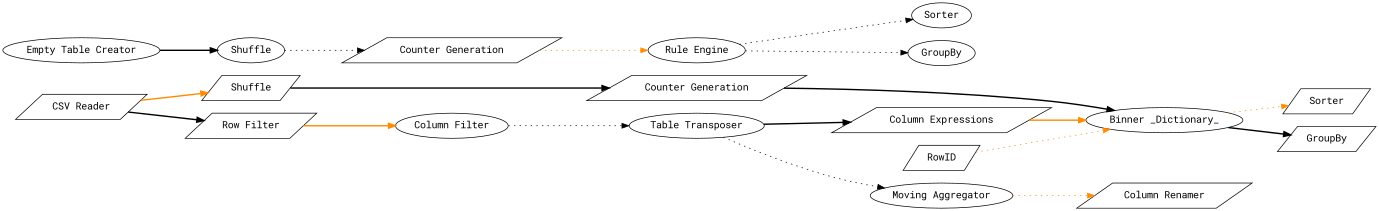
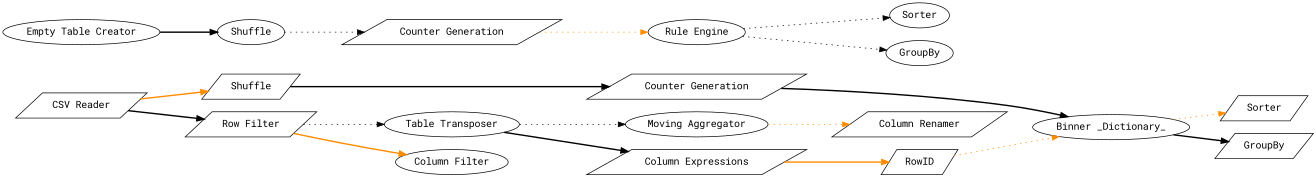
(1054, 120) -> (833, 162)
(565, 126) -> (340, 124)
